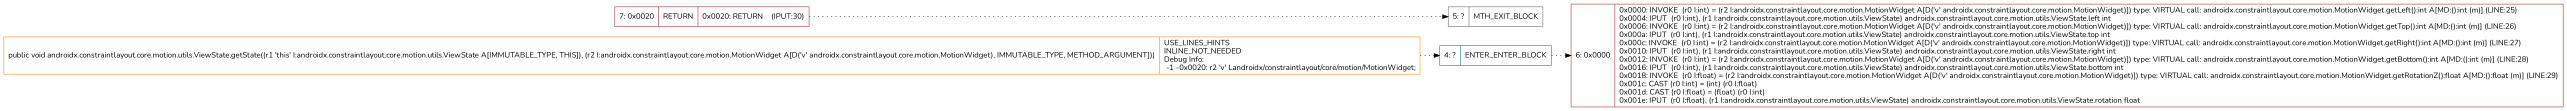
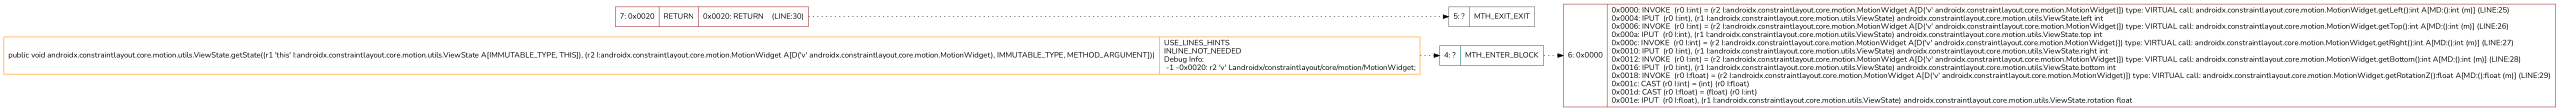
(754, 16) -> (754, 16)
(1506, 16) -> (1502, 16)
(1506, 55) -> (1502, 55)
